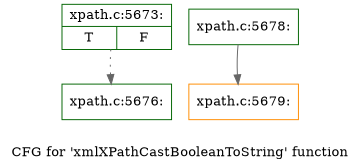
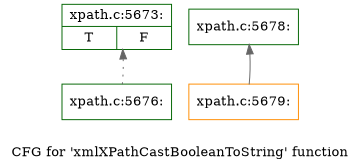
(237, 60) -> (250, 69)
(110, 62) -> (123, 72)
